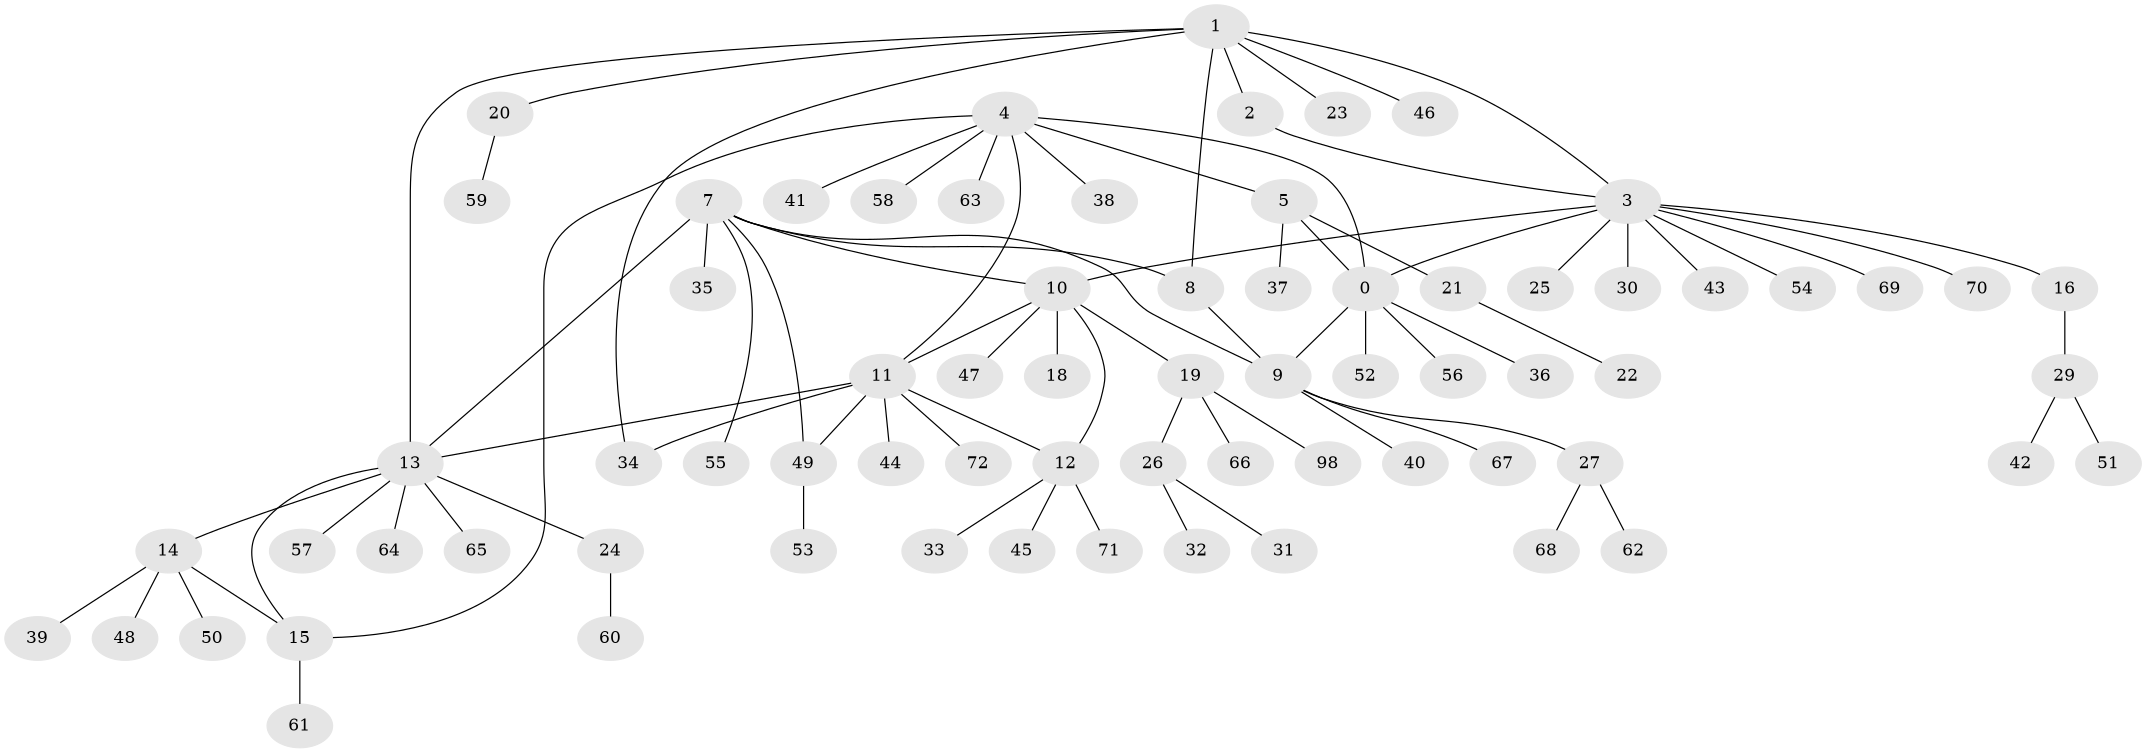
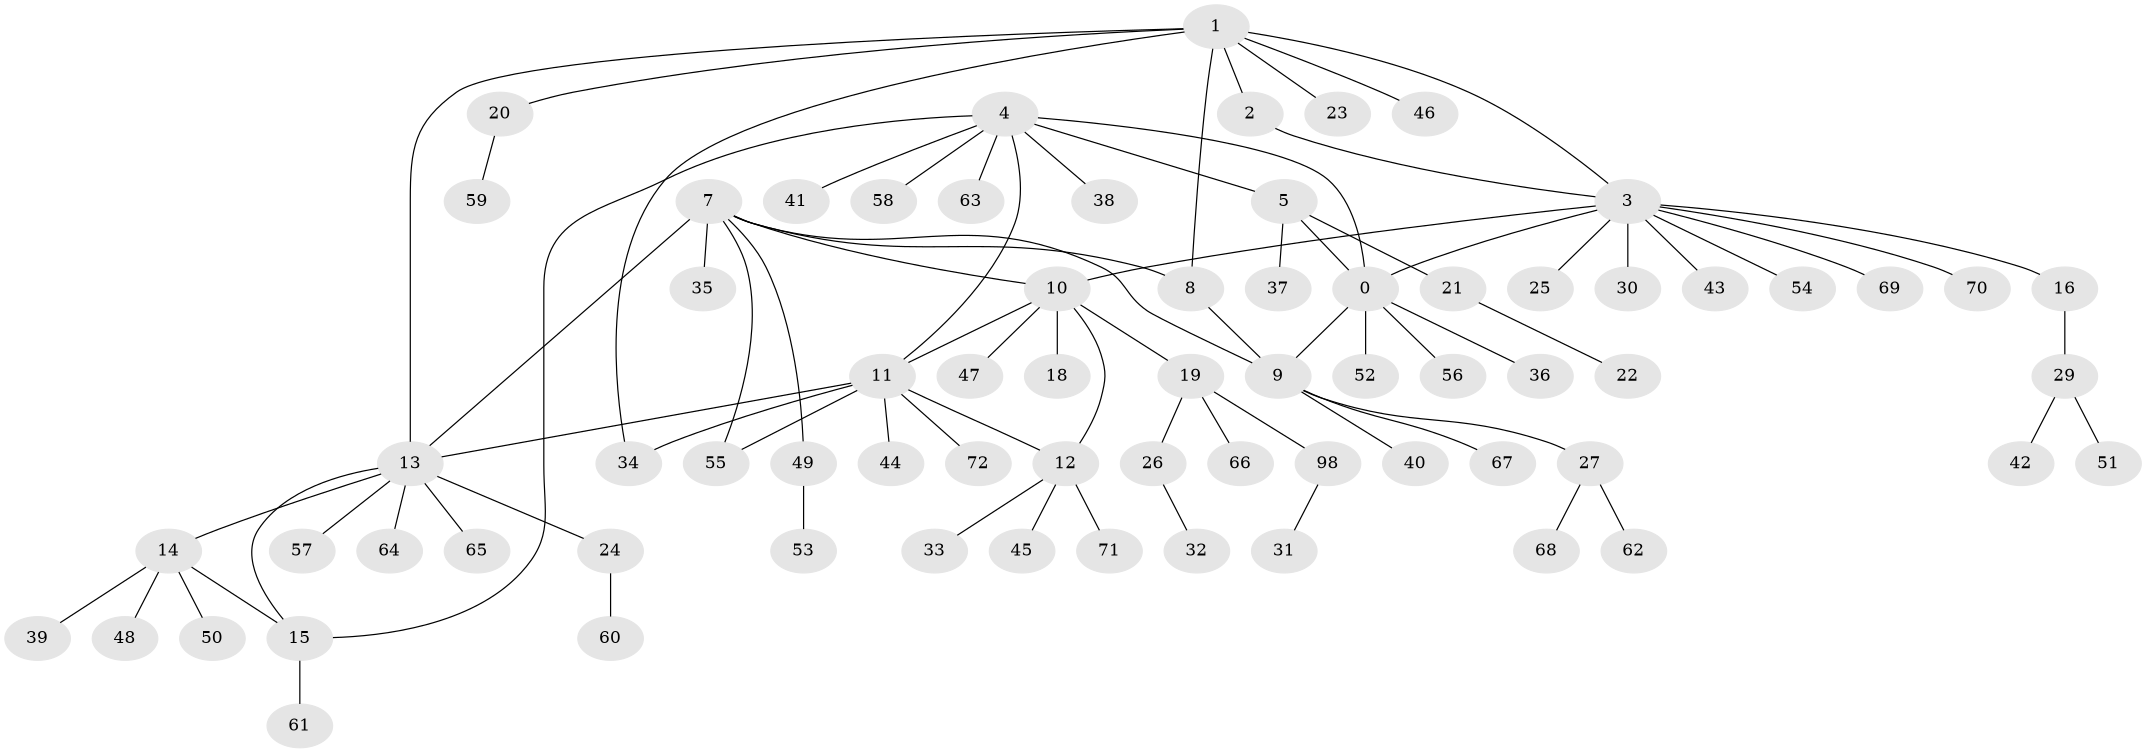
(843, 420) -> (794, 423)
(1219, 507) -> (1306, 507)
